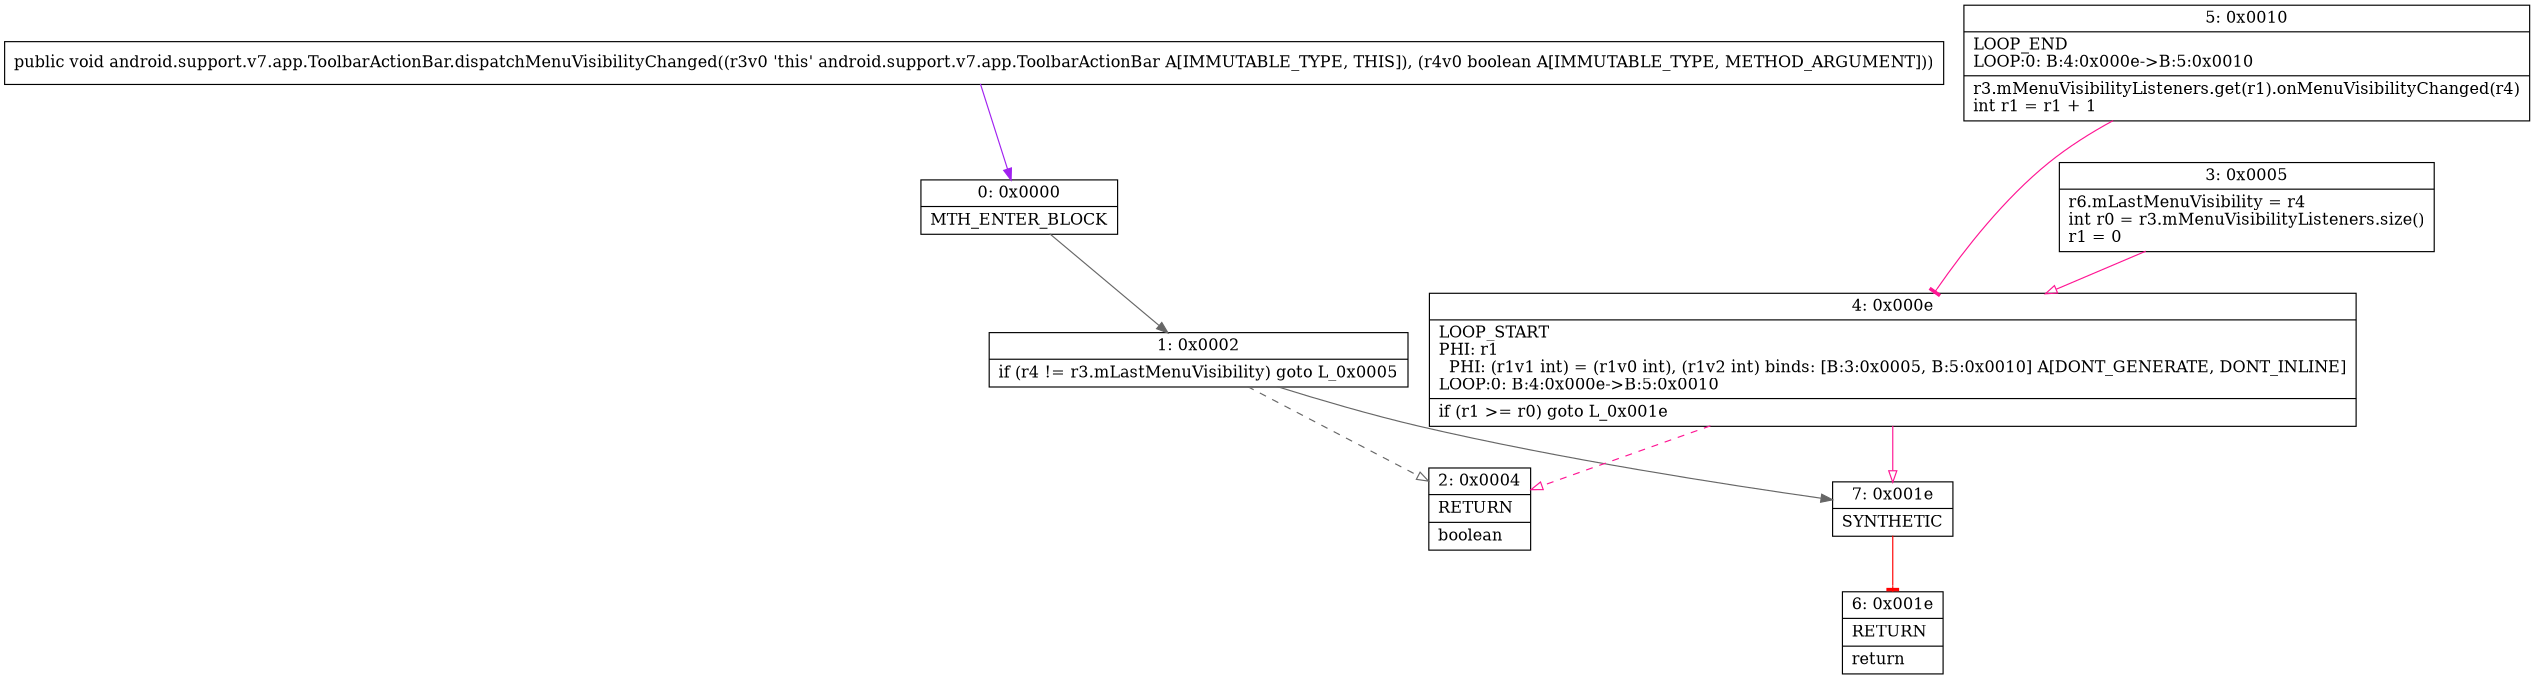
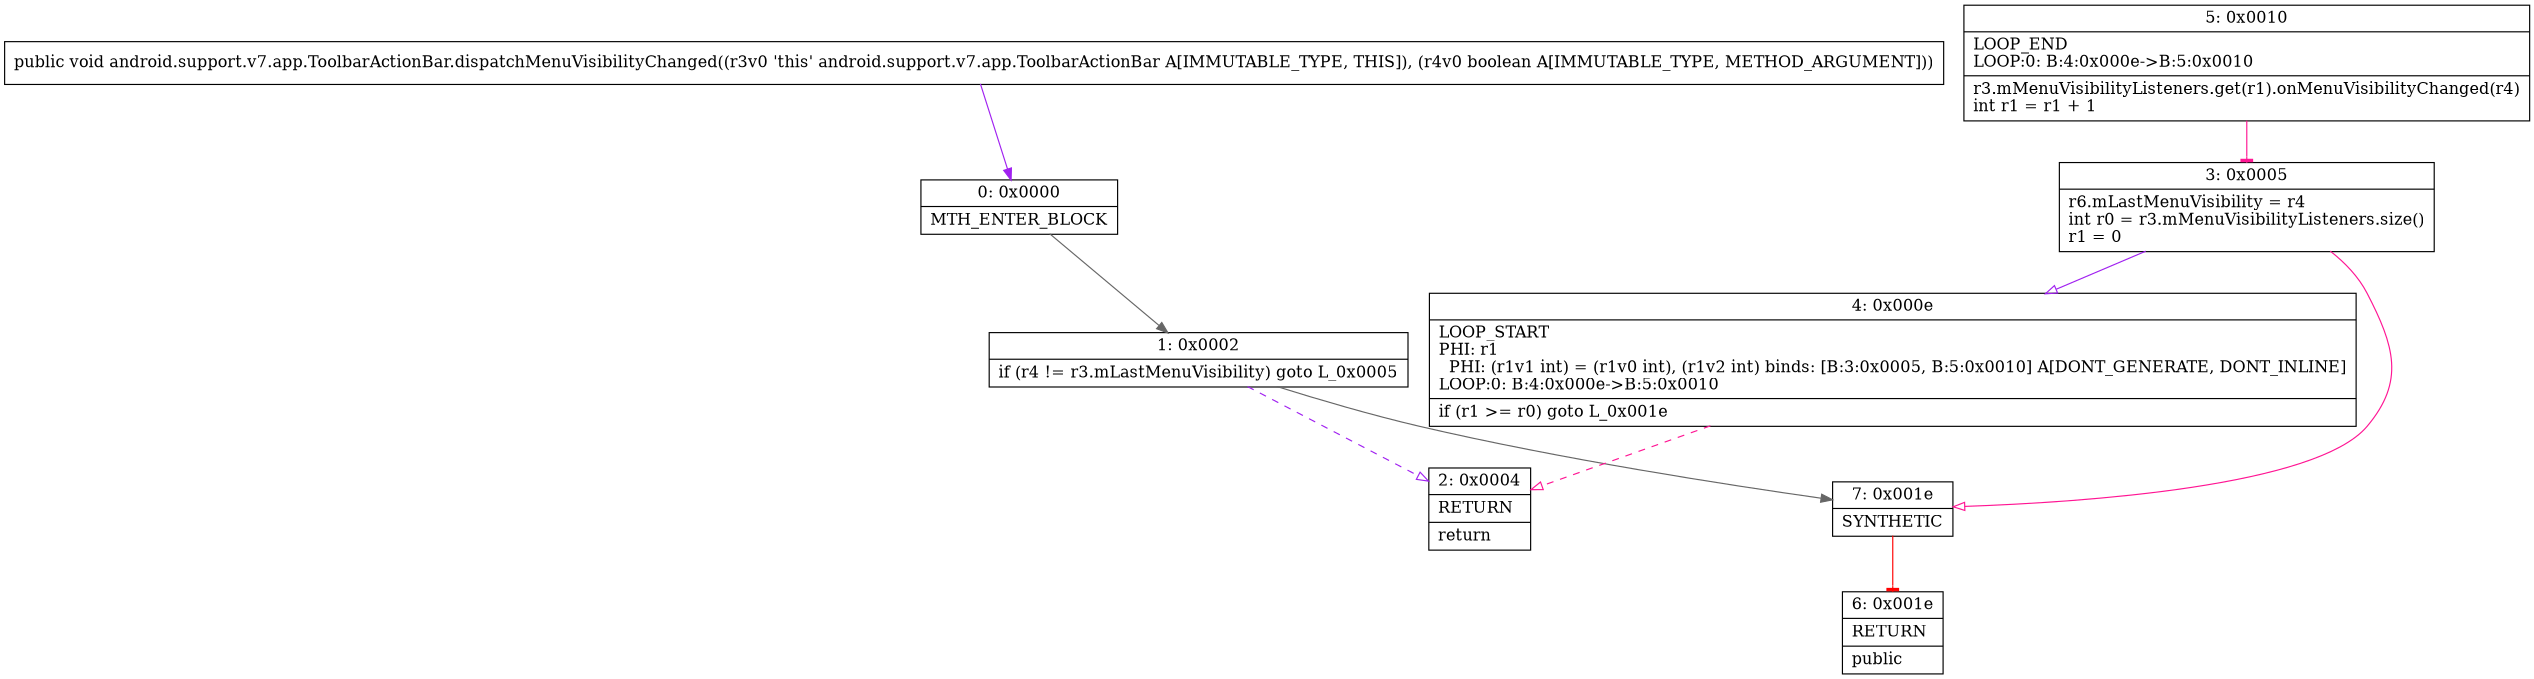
(2015, 194) -> (2247, 139)
(2101, 270) -> (2101, 270)
(1333, 431) -> (1333, 431)
(1893, 448) -> (2271, 471)
(1470, 536) -> (1465, 536)
(1878, 659) -> (1877, 659)
